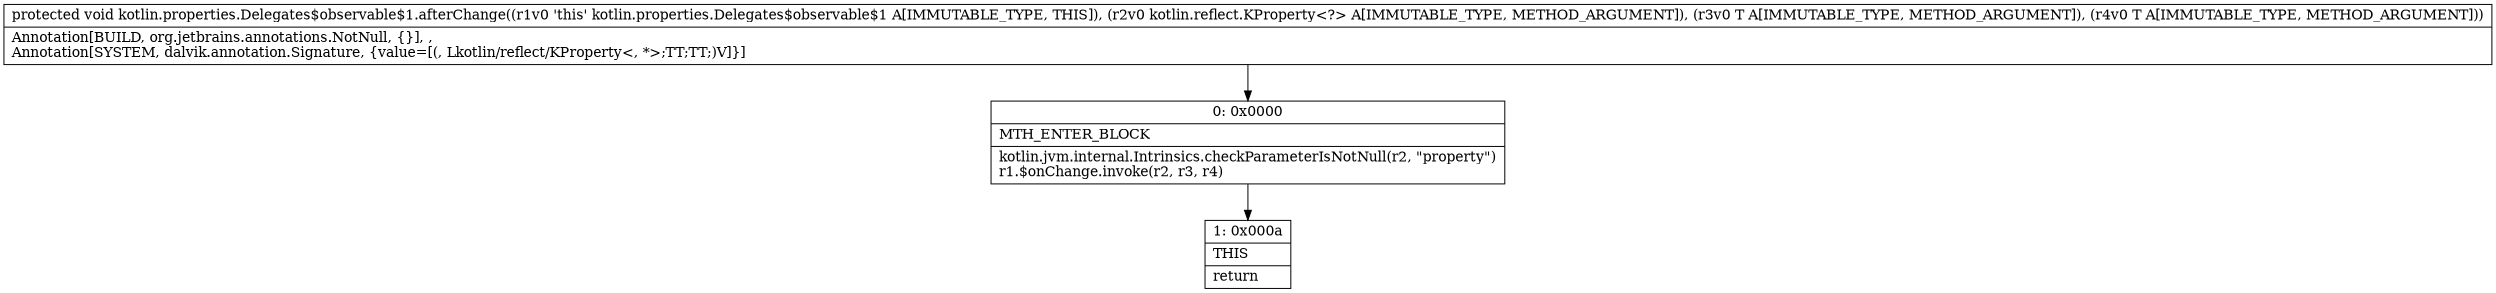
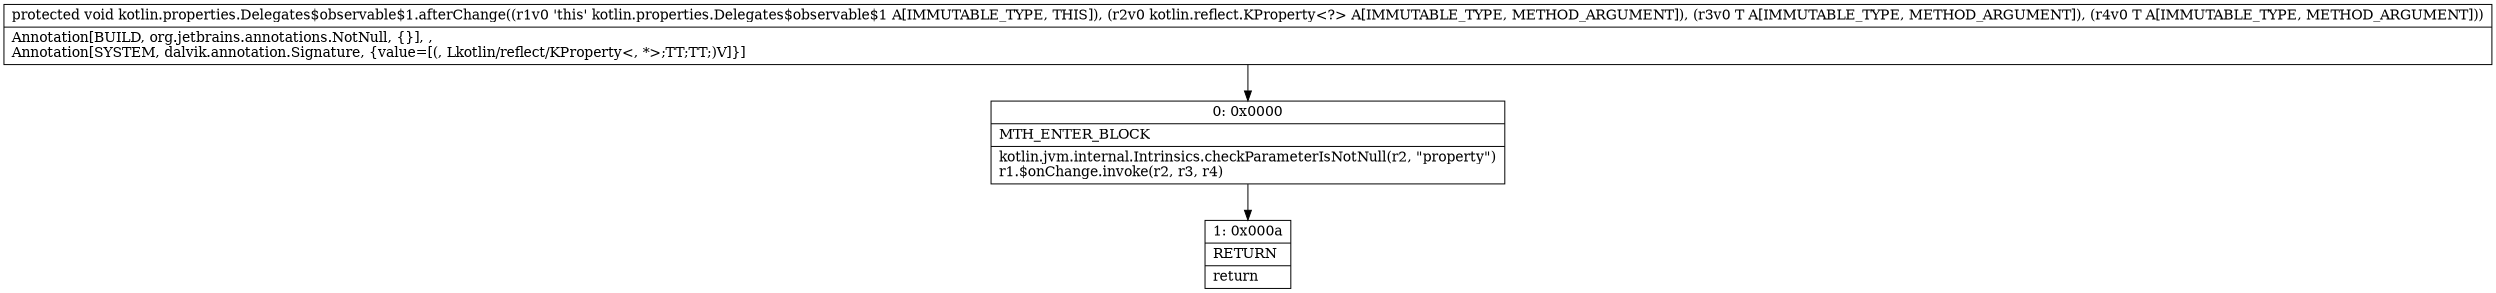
(1231, 254) -> (1245, 254)
